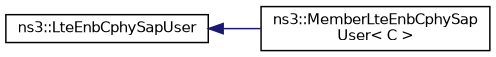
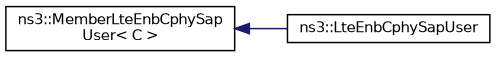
(242, 29) -> (268, 29)
